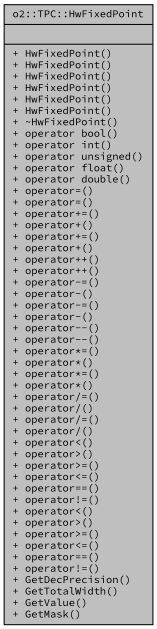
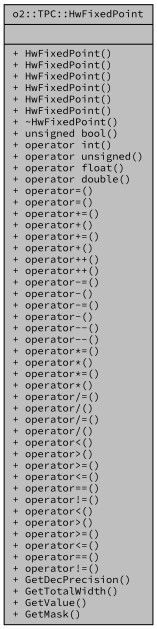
(66, 134) -> (66, 134)
